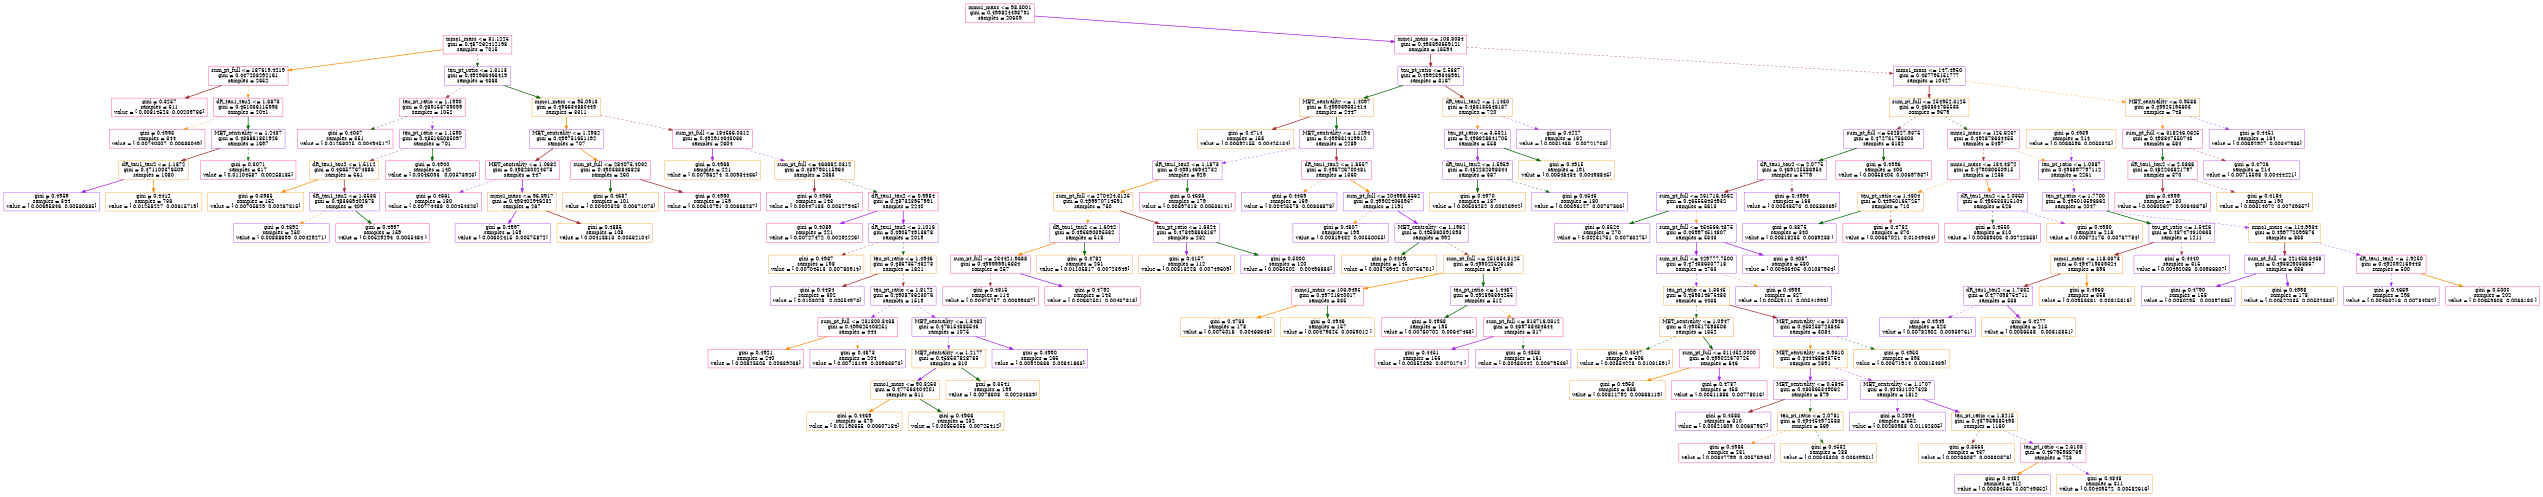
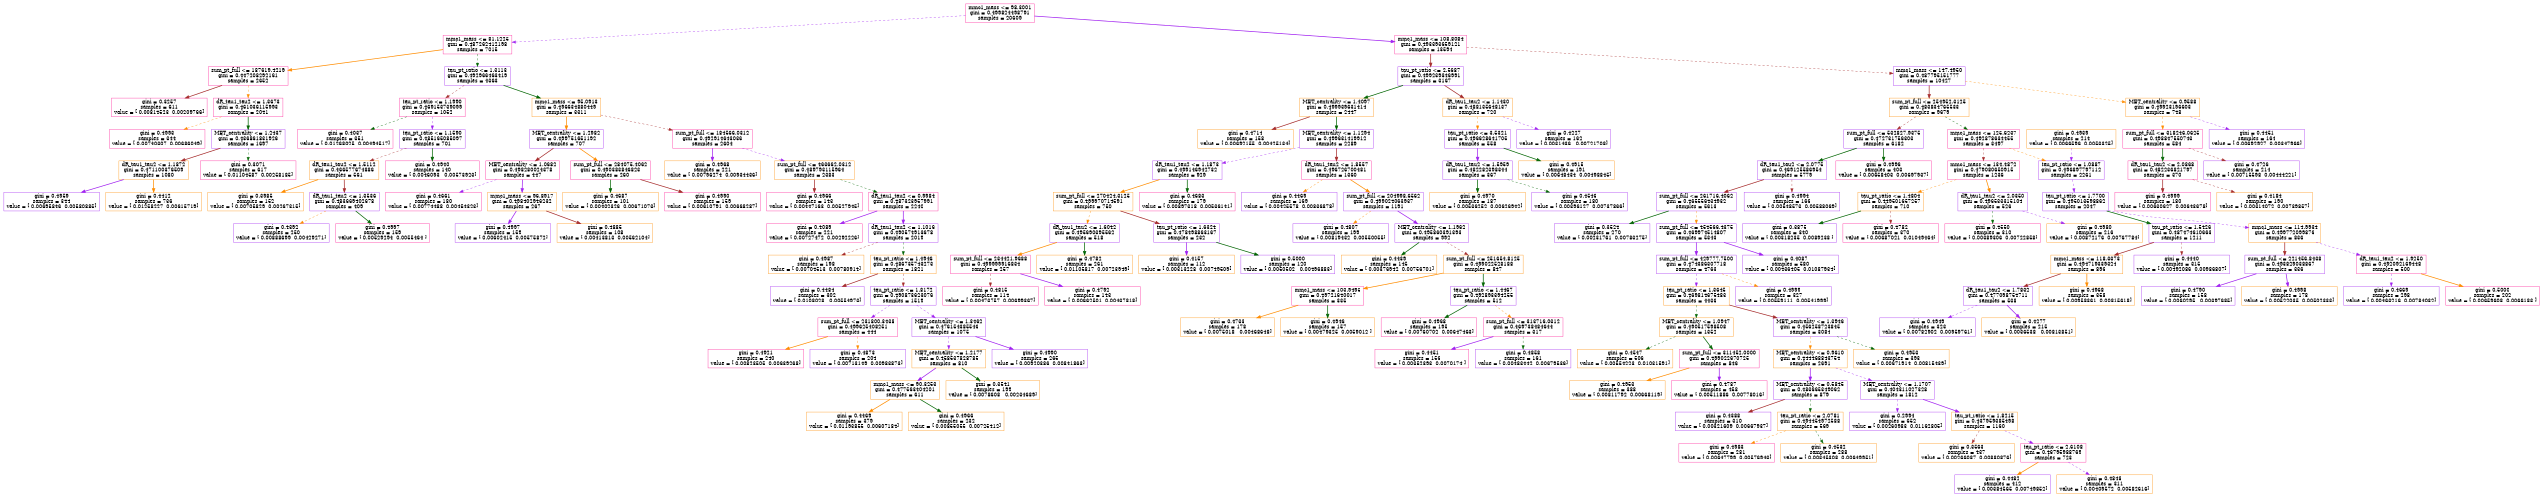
none -> (741, 29)
